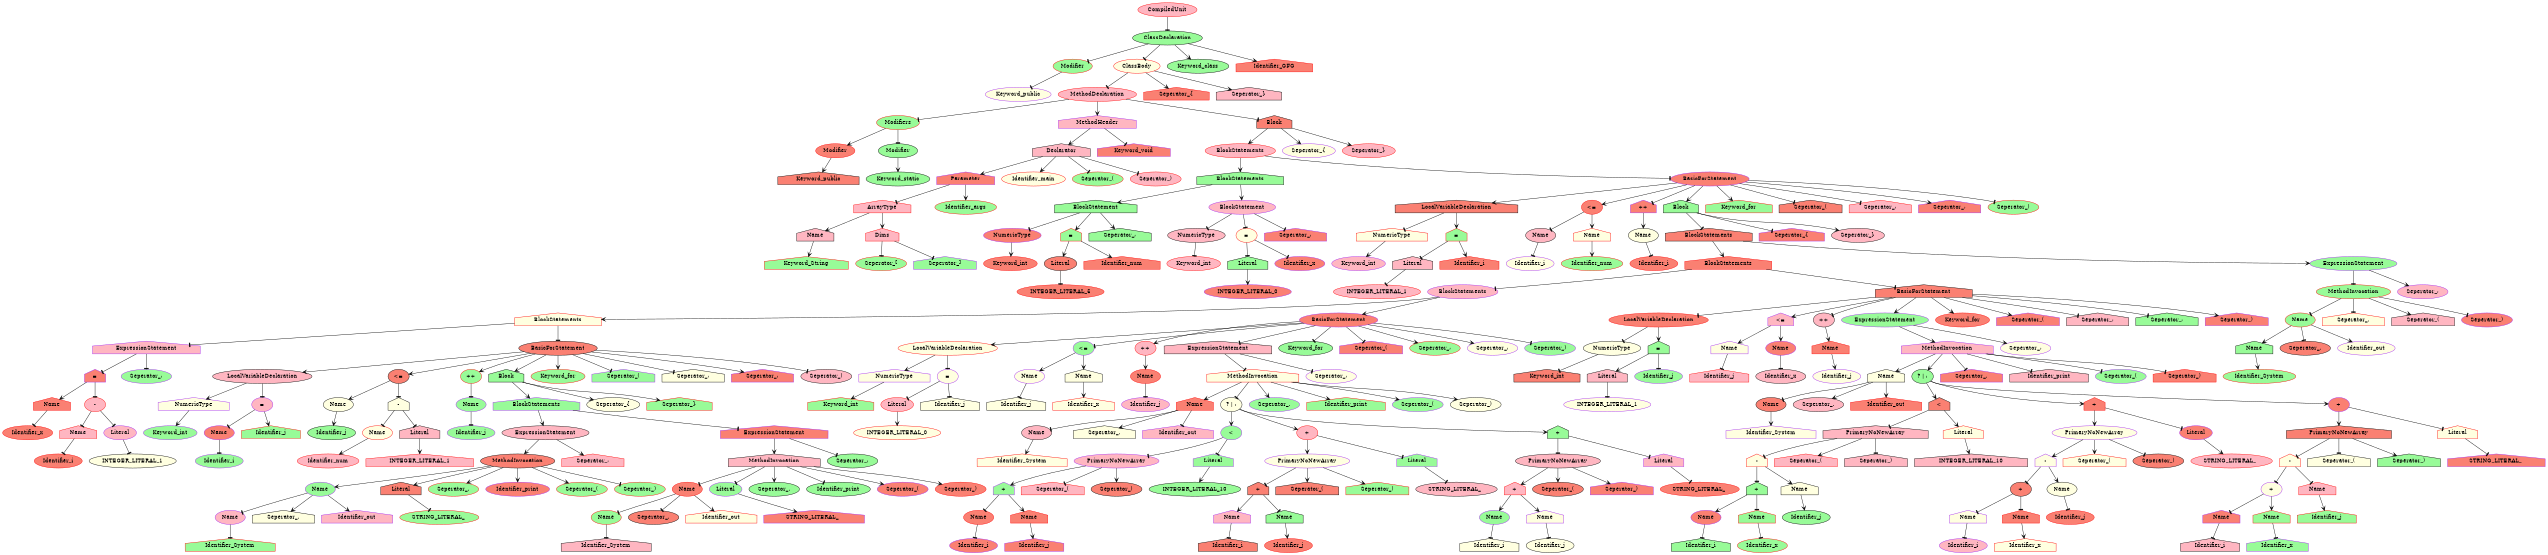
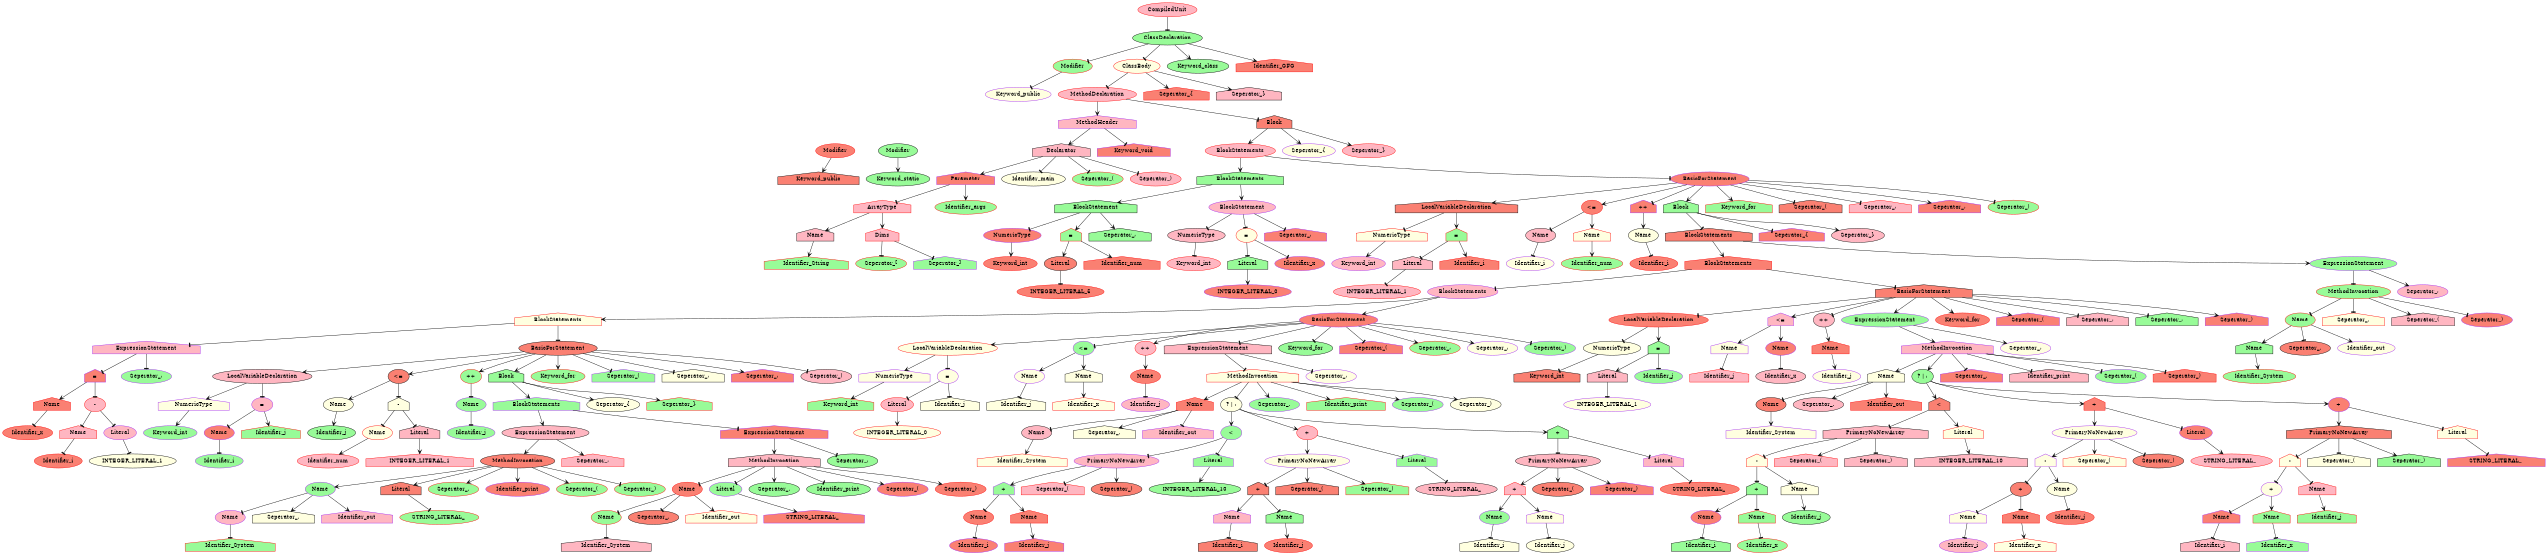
(898, 123) -> none
(1049, 164) -> (1049, 164)
(1033, 179) -> (1033, 179)
(806, 264) -> (806, 264)
